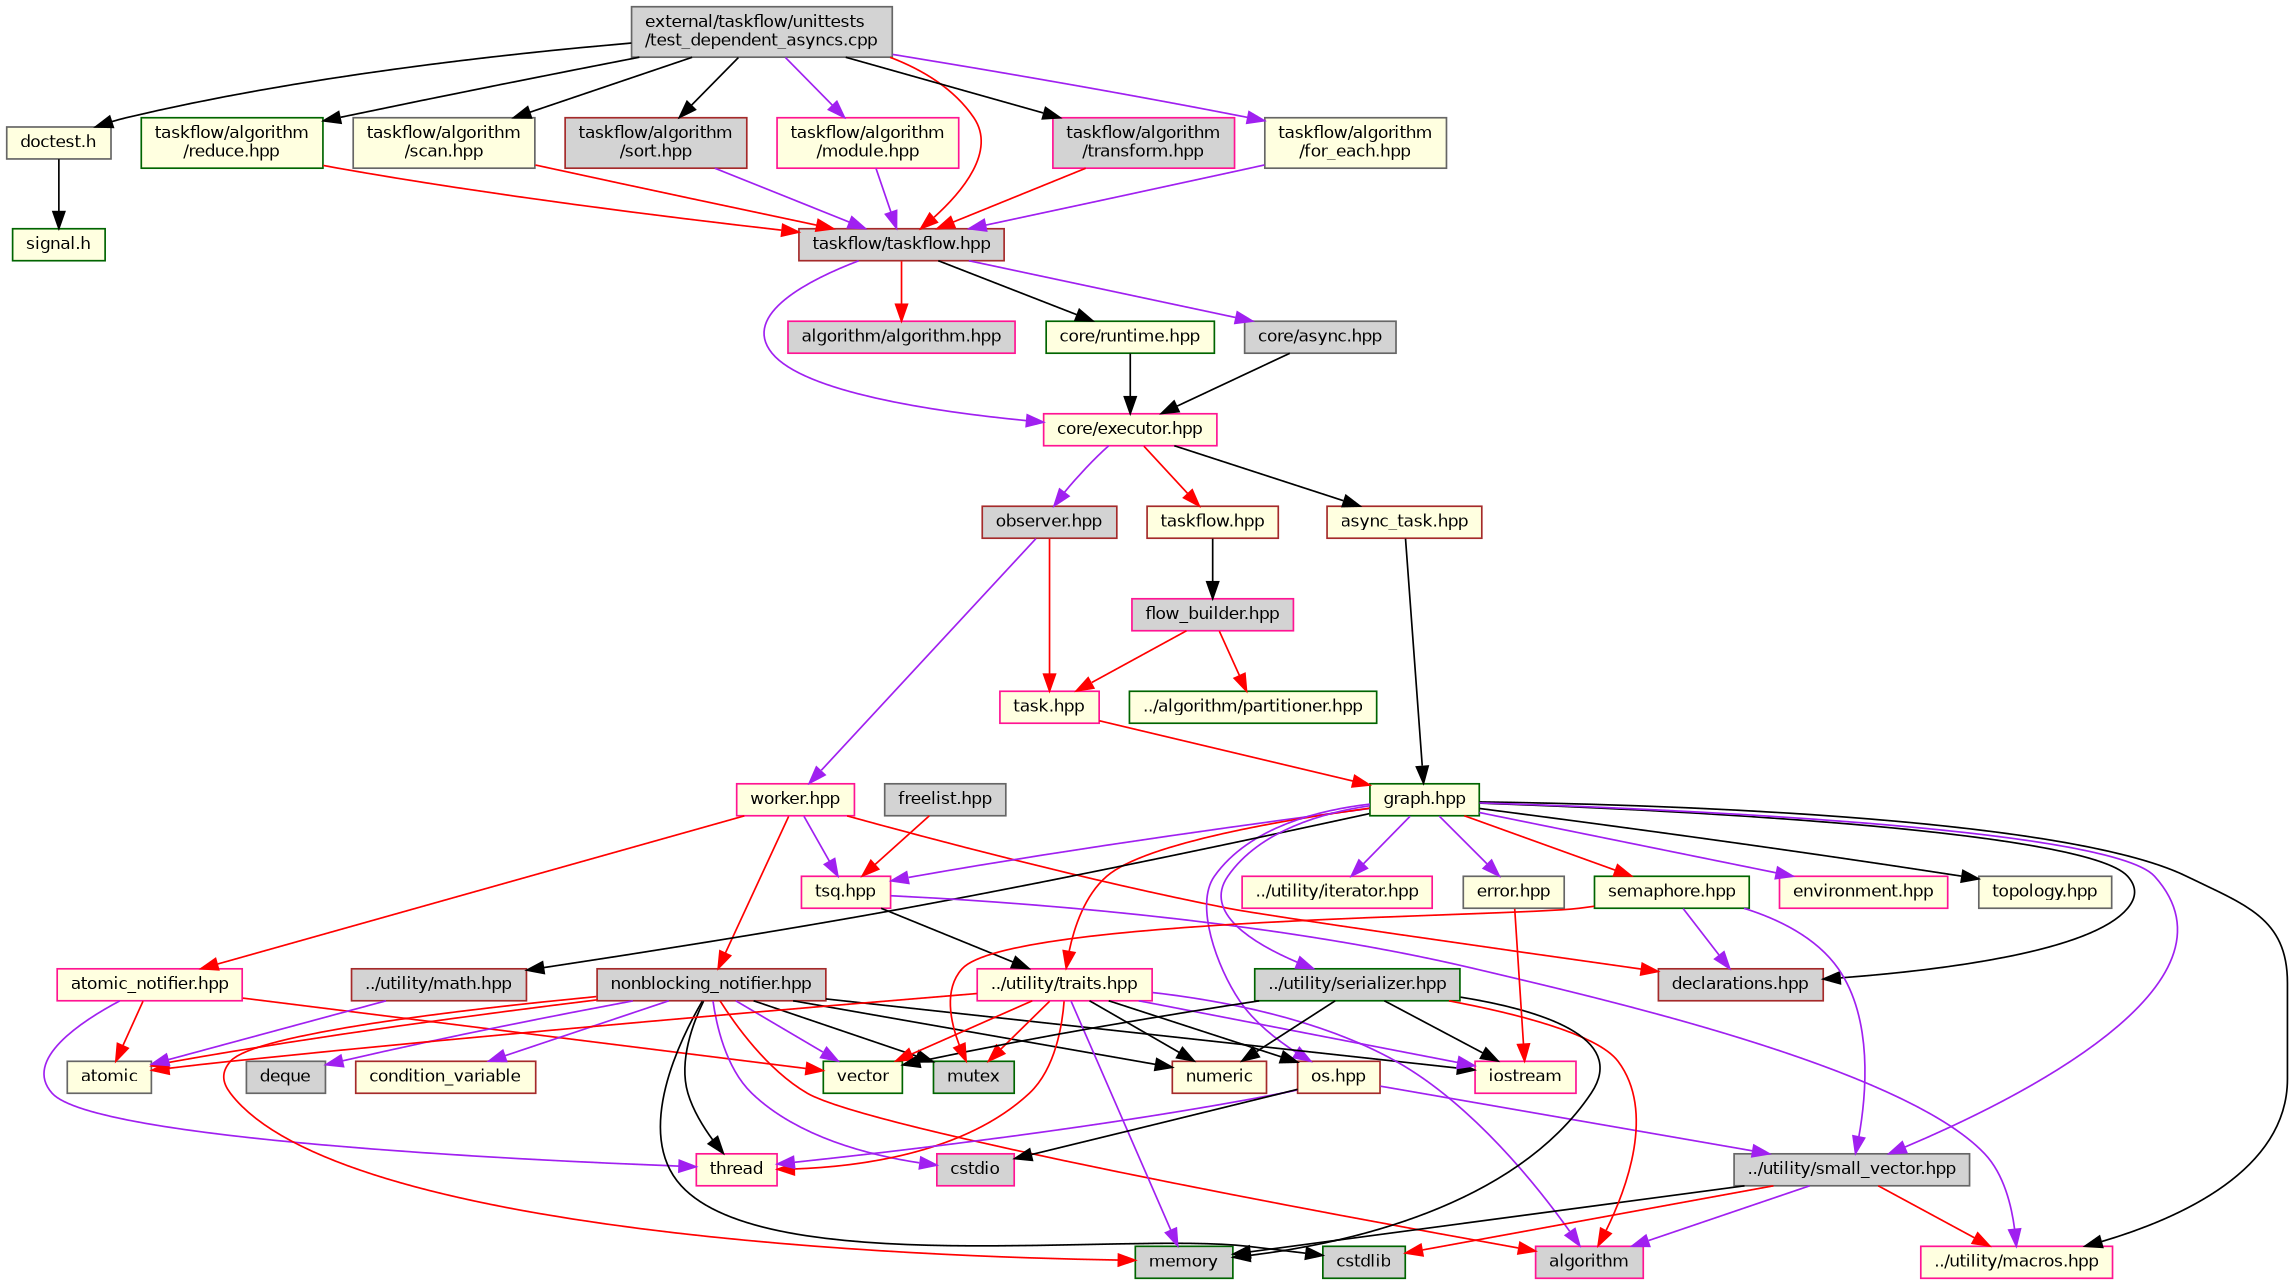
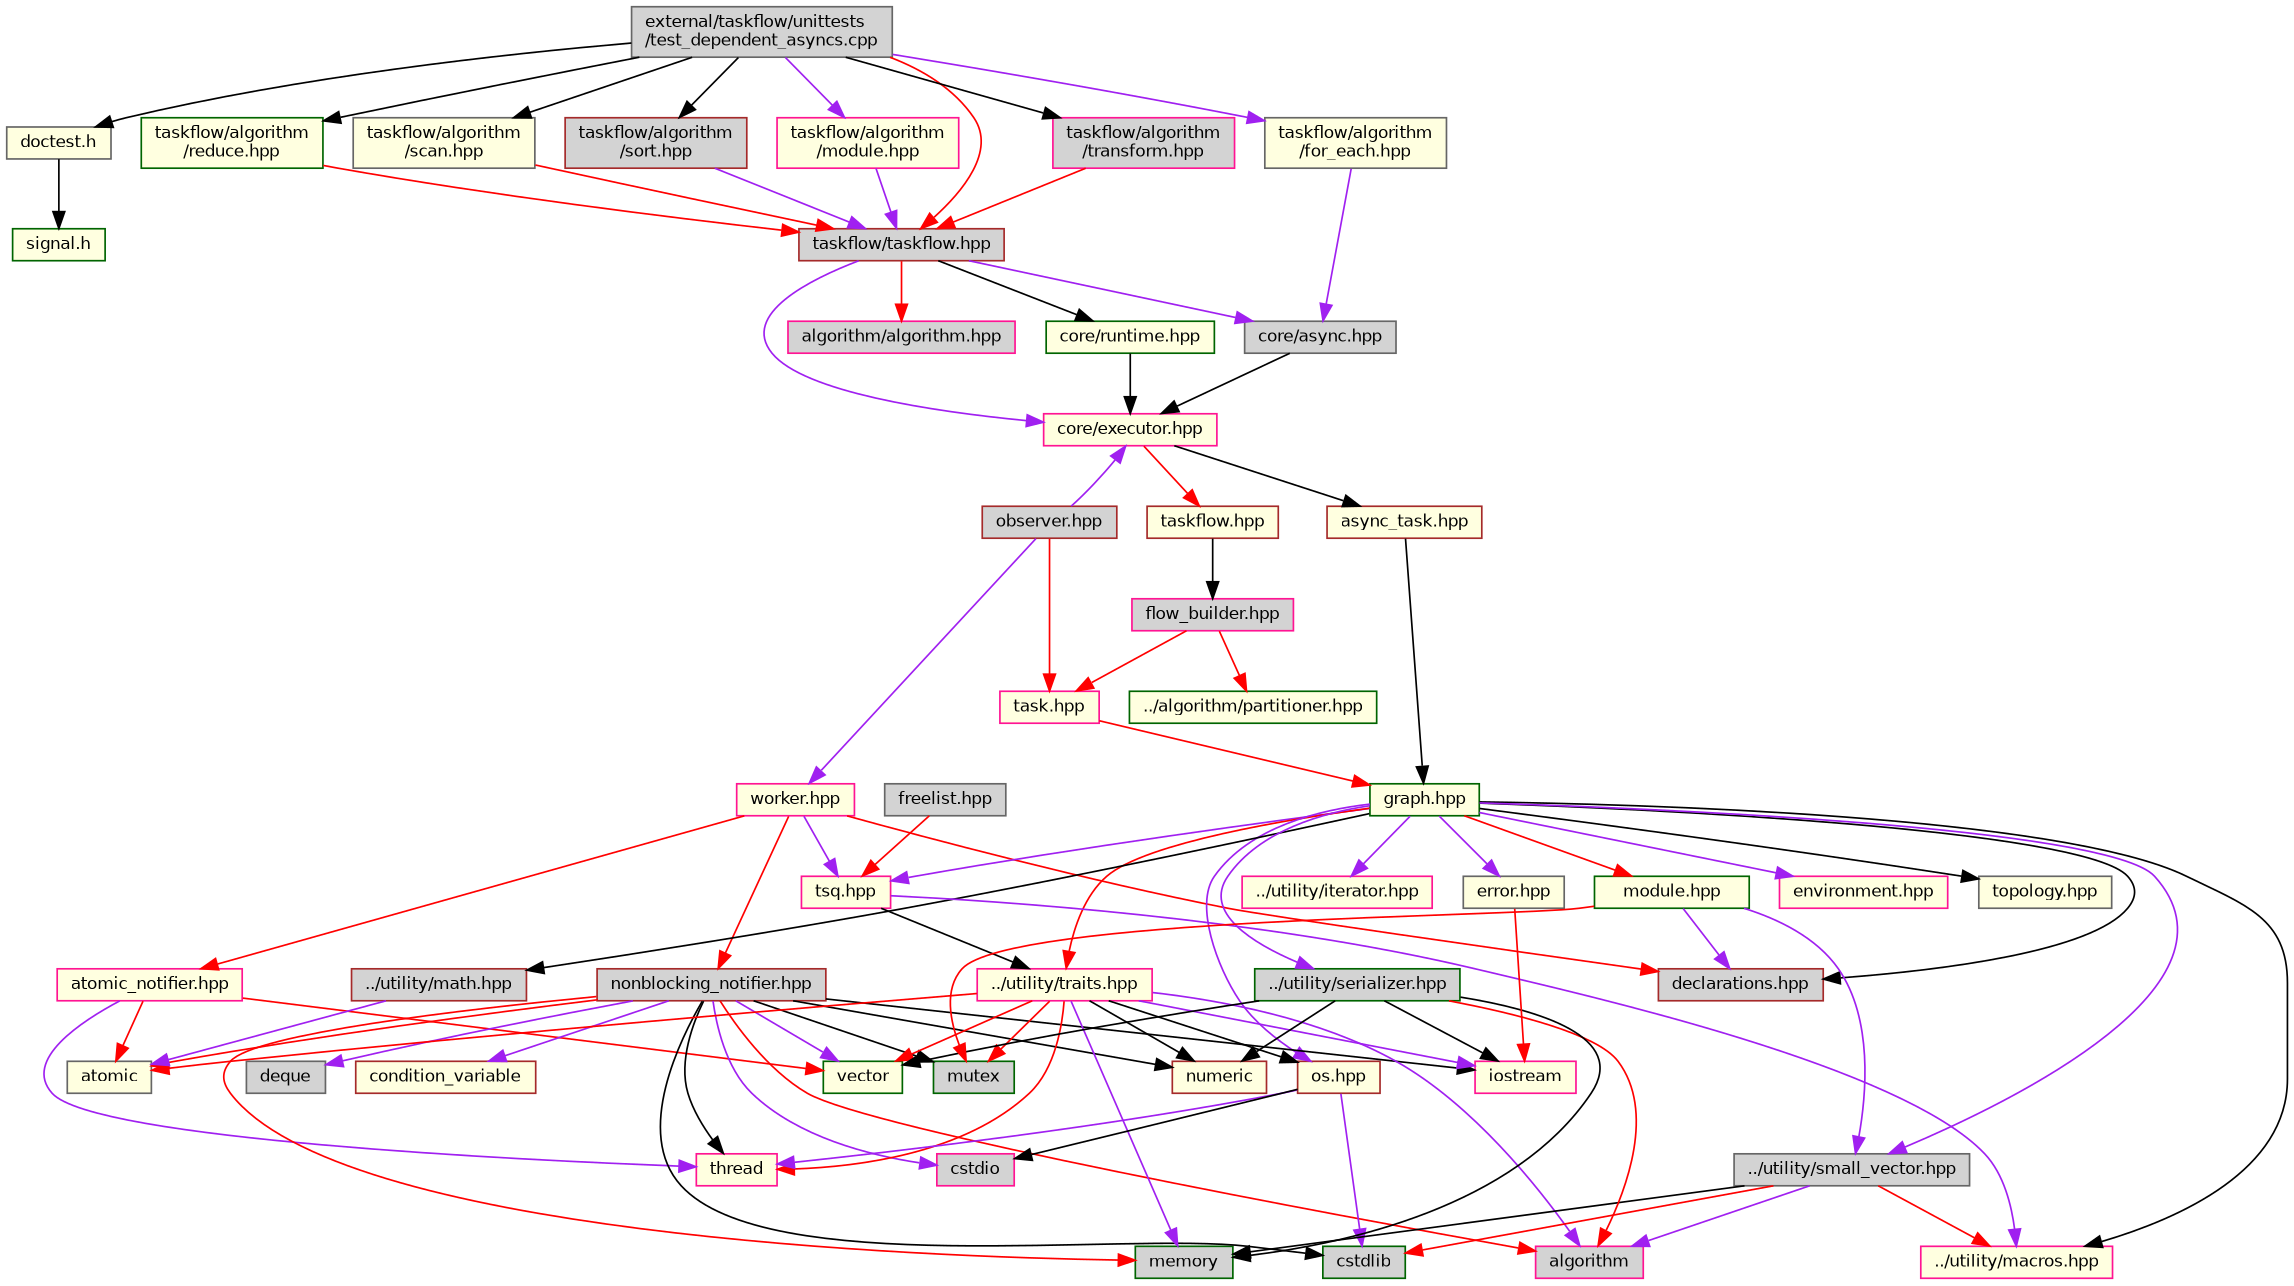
(1125, 195) -> (1339, 236)
(1086, 468) -> (1094, 484)
(1672, 892) -> (1672, 892)
(1557, 1117) -> (1350, 1161)
